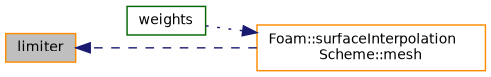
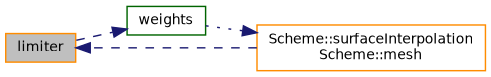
none -> (95, 36)
(371, 48) -> (371, 48)
